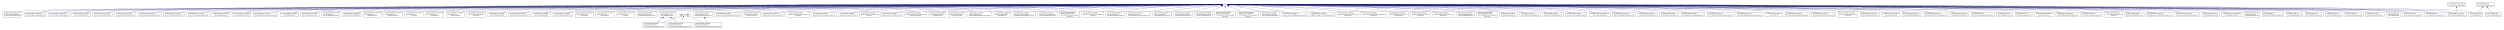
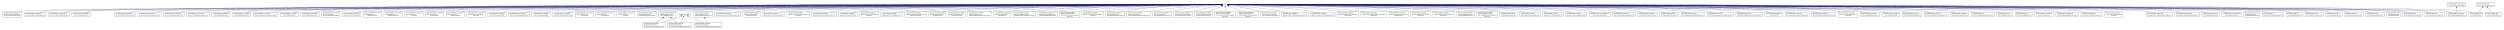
(102, 14) -> none
(2135, 14) -> none
